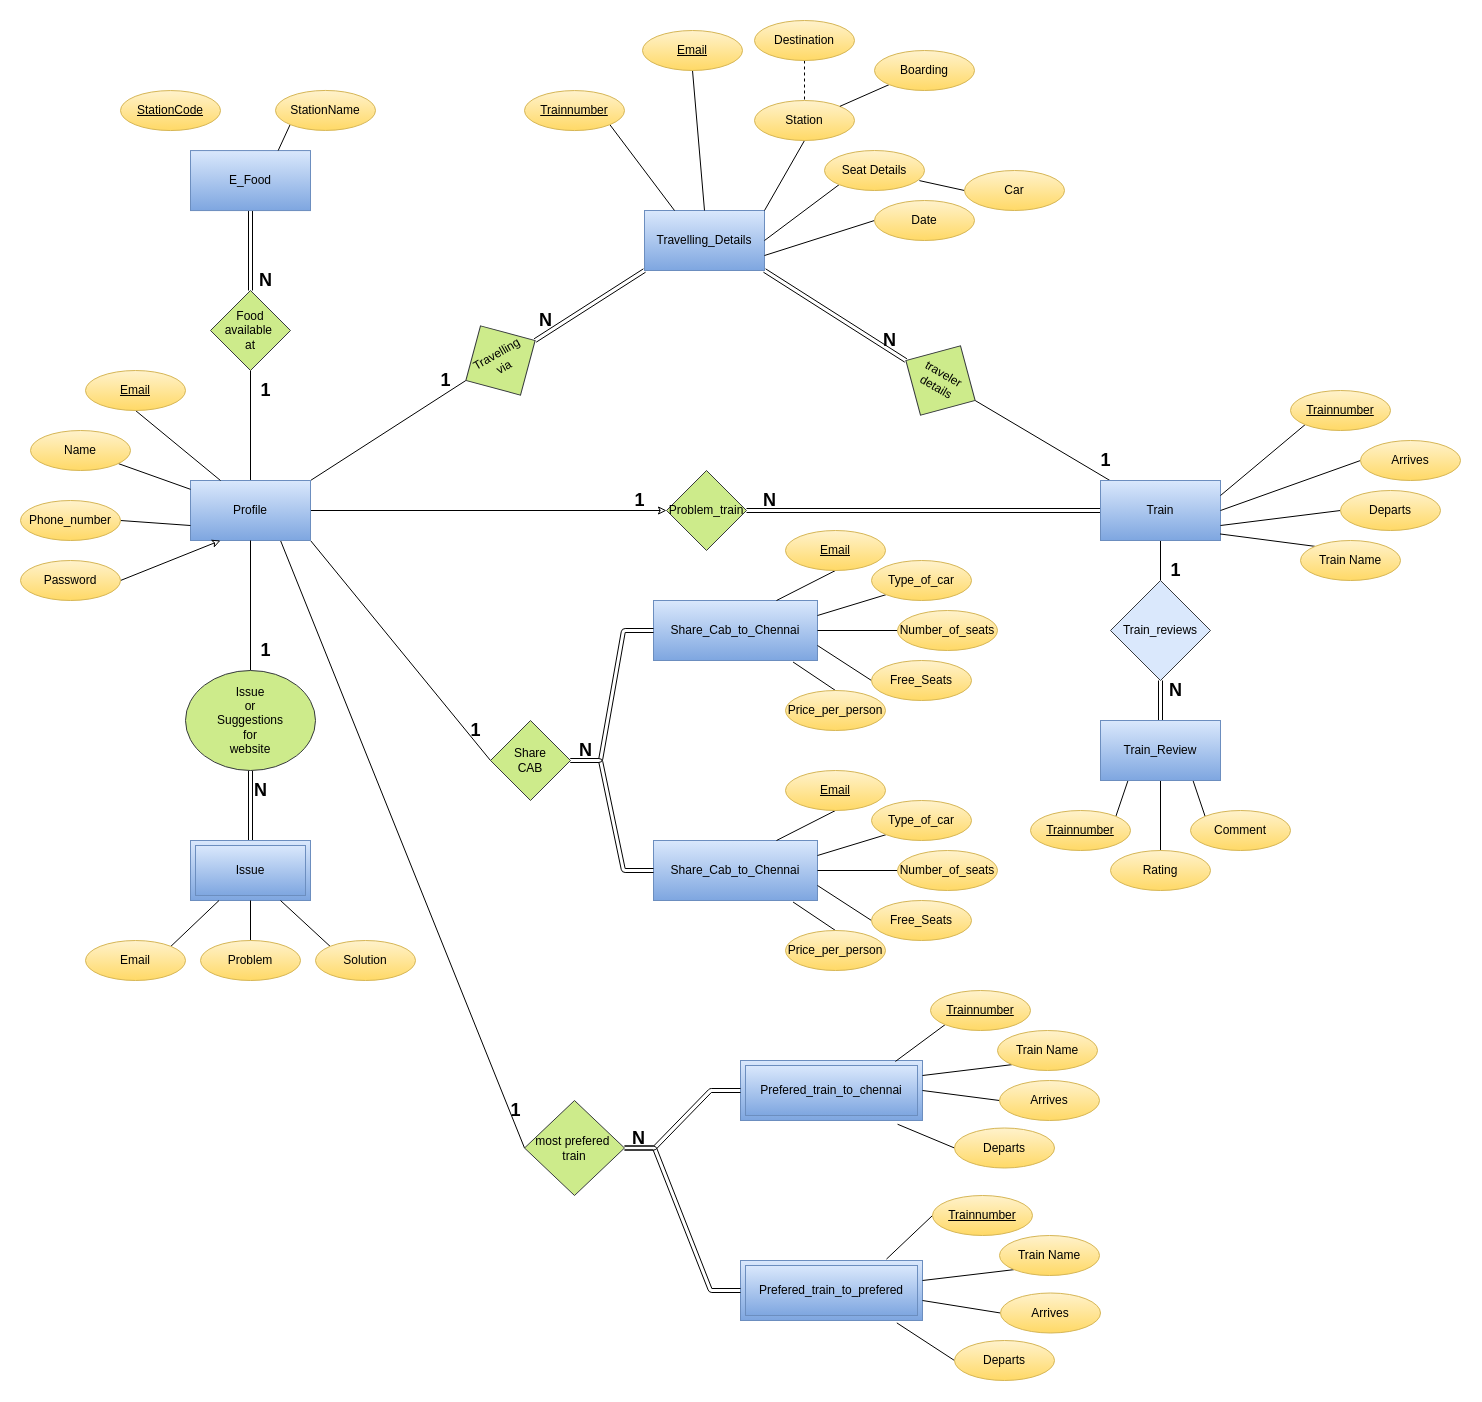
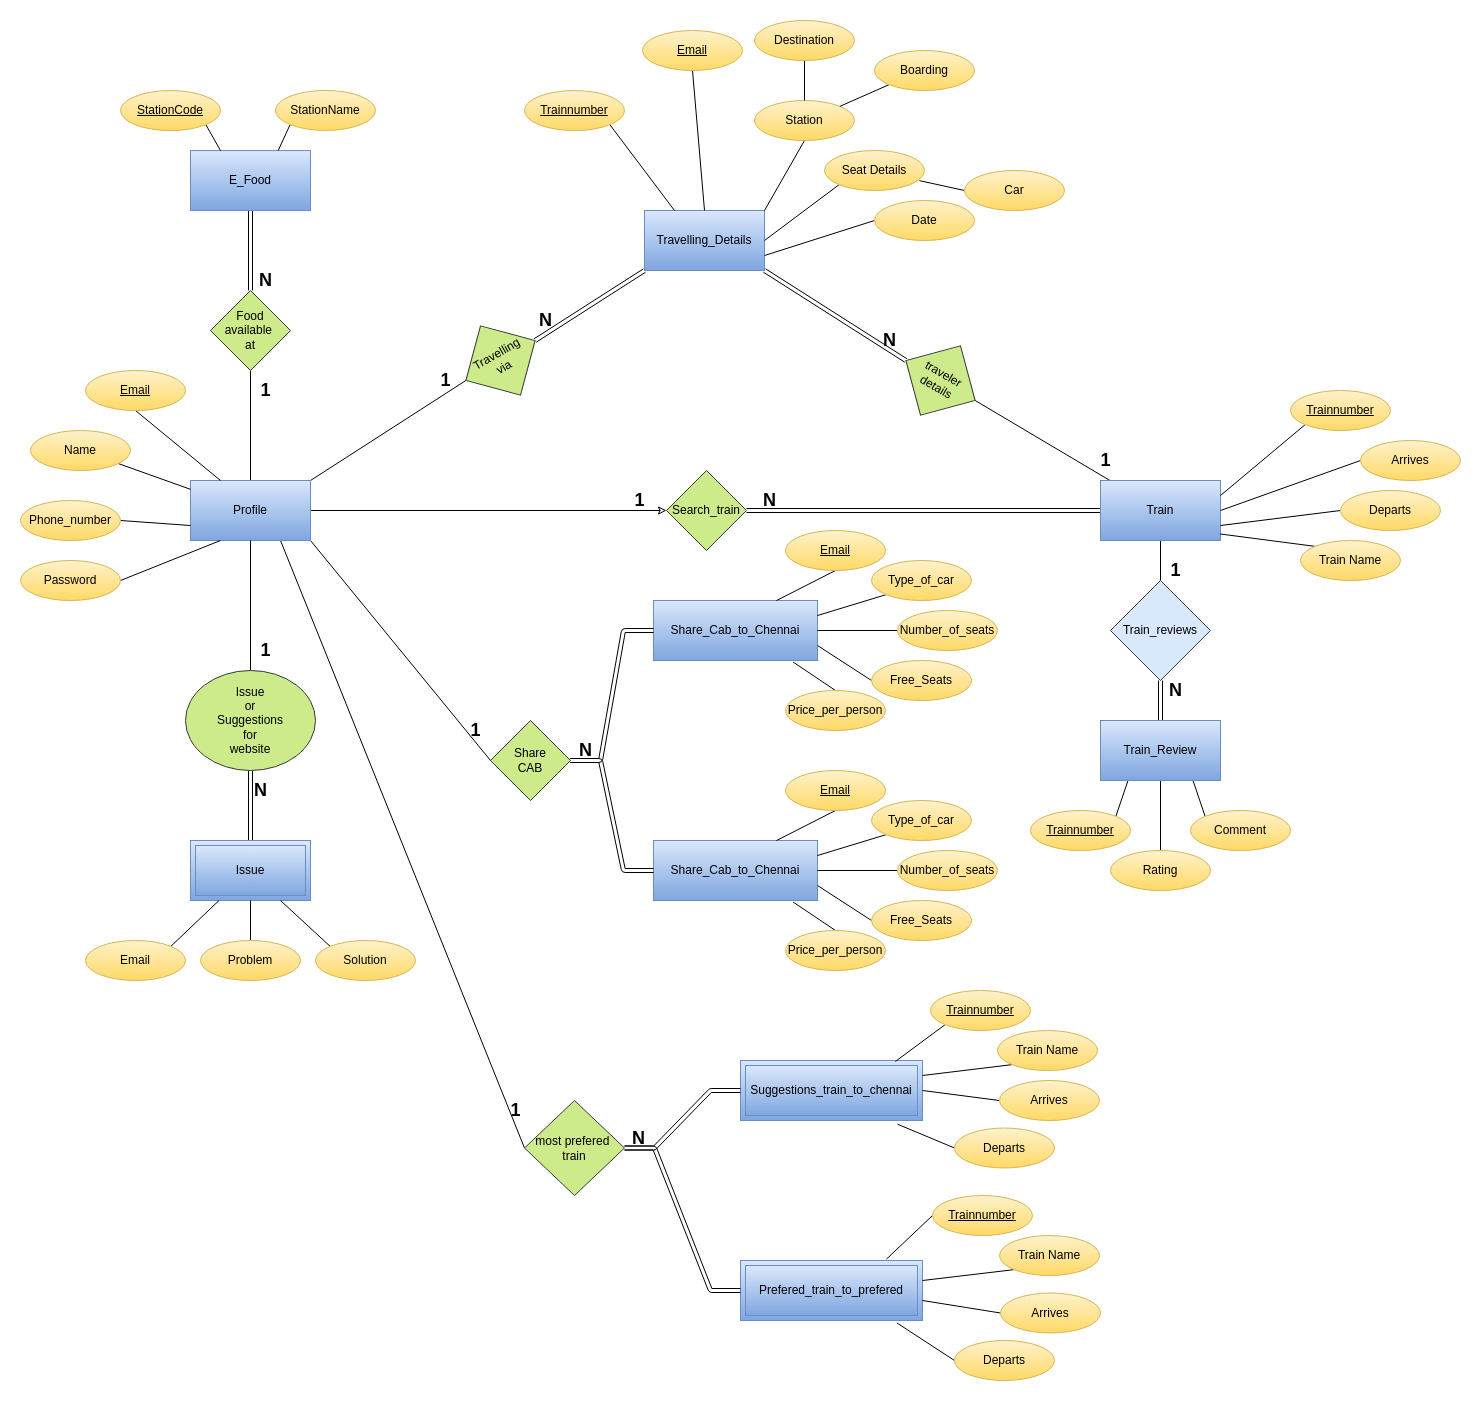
(805, 81) -> (805, 81)
none -> (213, 137)
(707, 511) -> (707, 511)
(213, 544) -> (216, 542)
(832, 1091) -> (832, 1091)
